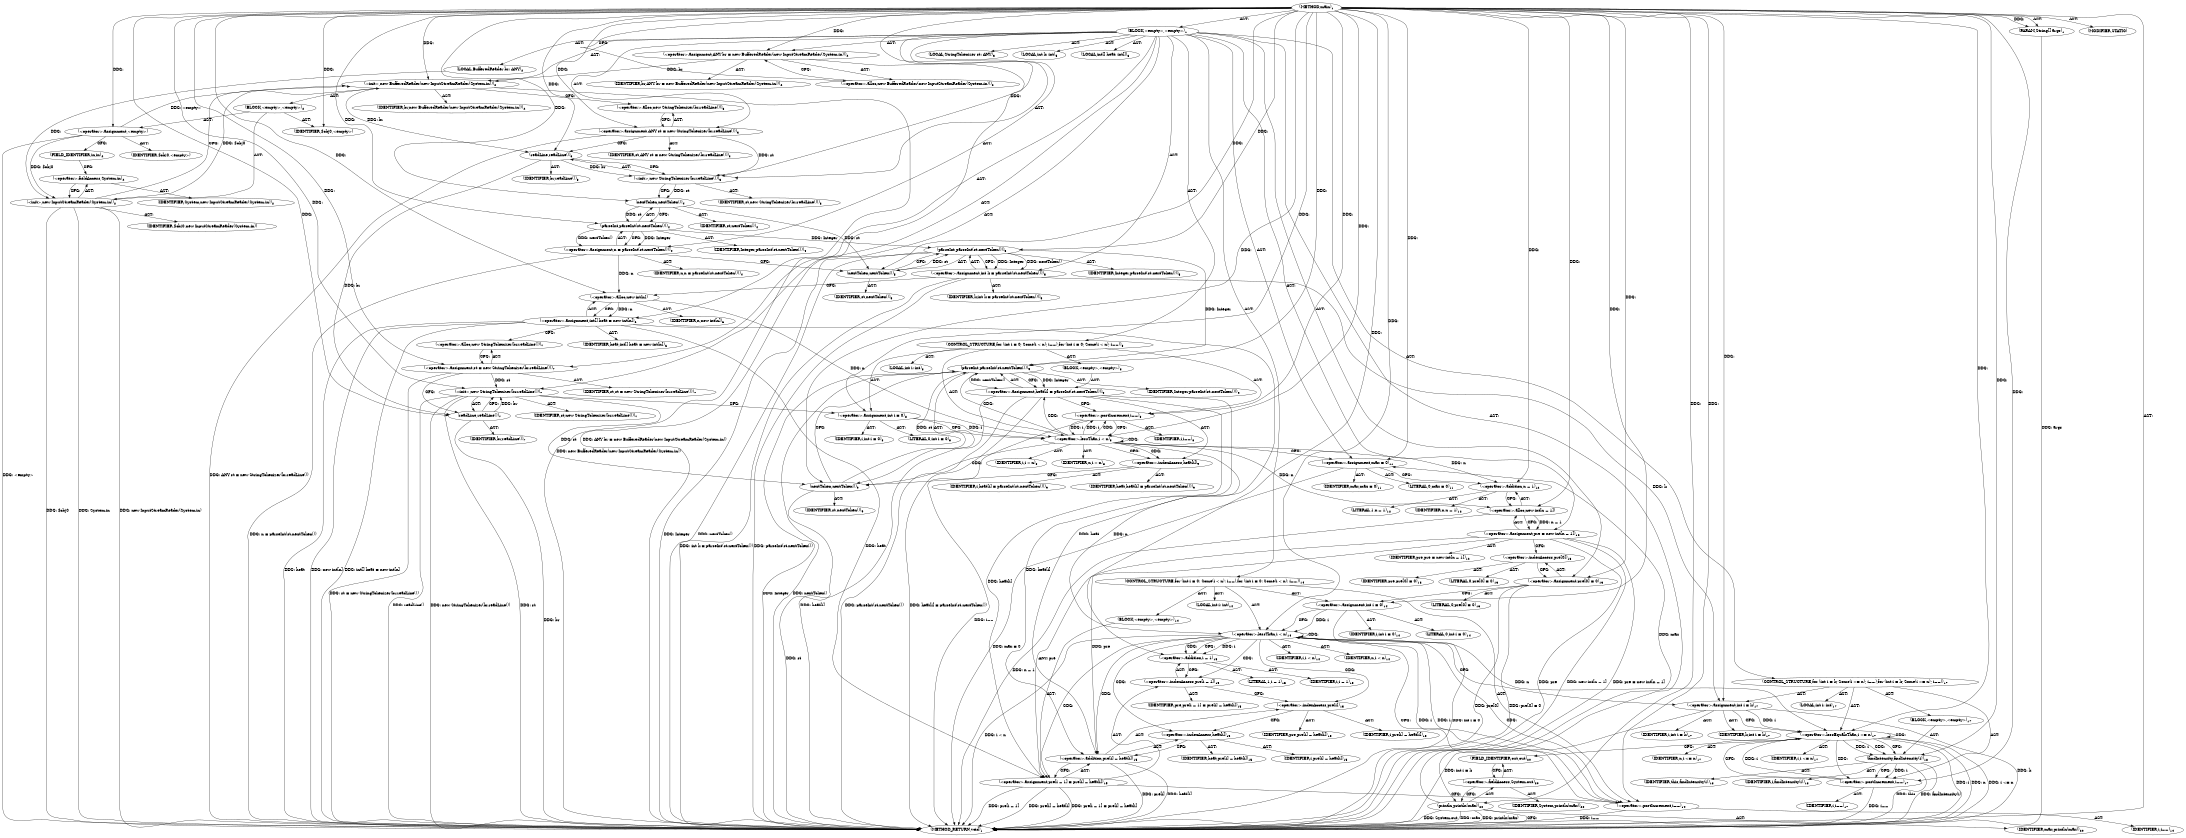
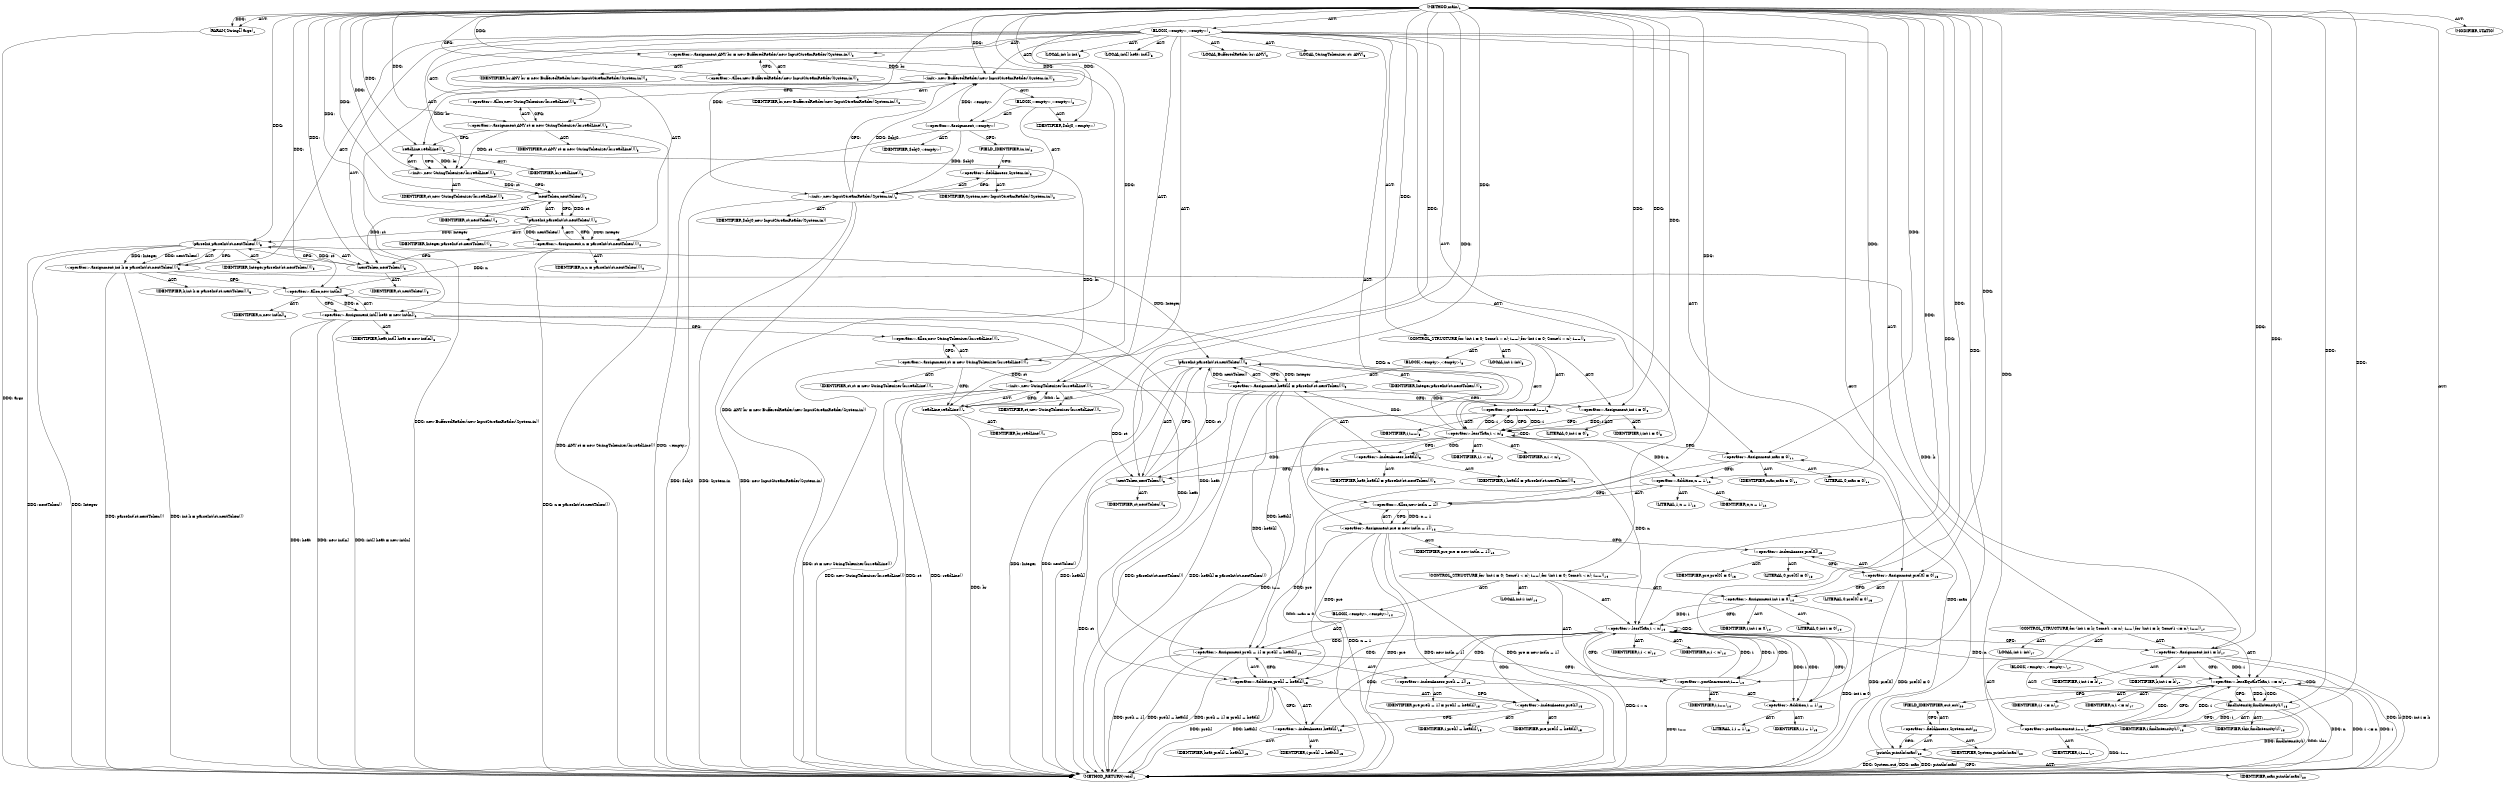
(202, 89) -> (963, 21)
(1047, 659) -> (1303, 588)
(1188, 669) -> none
